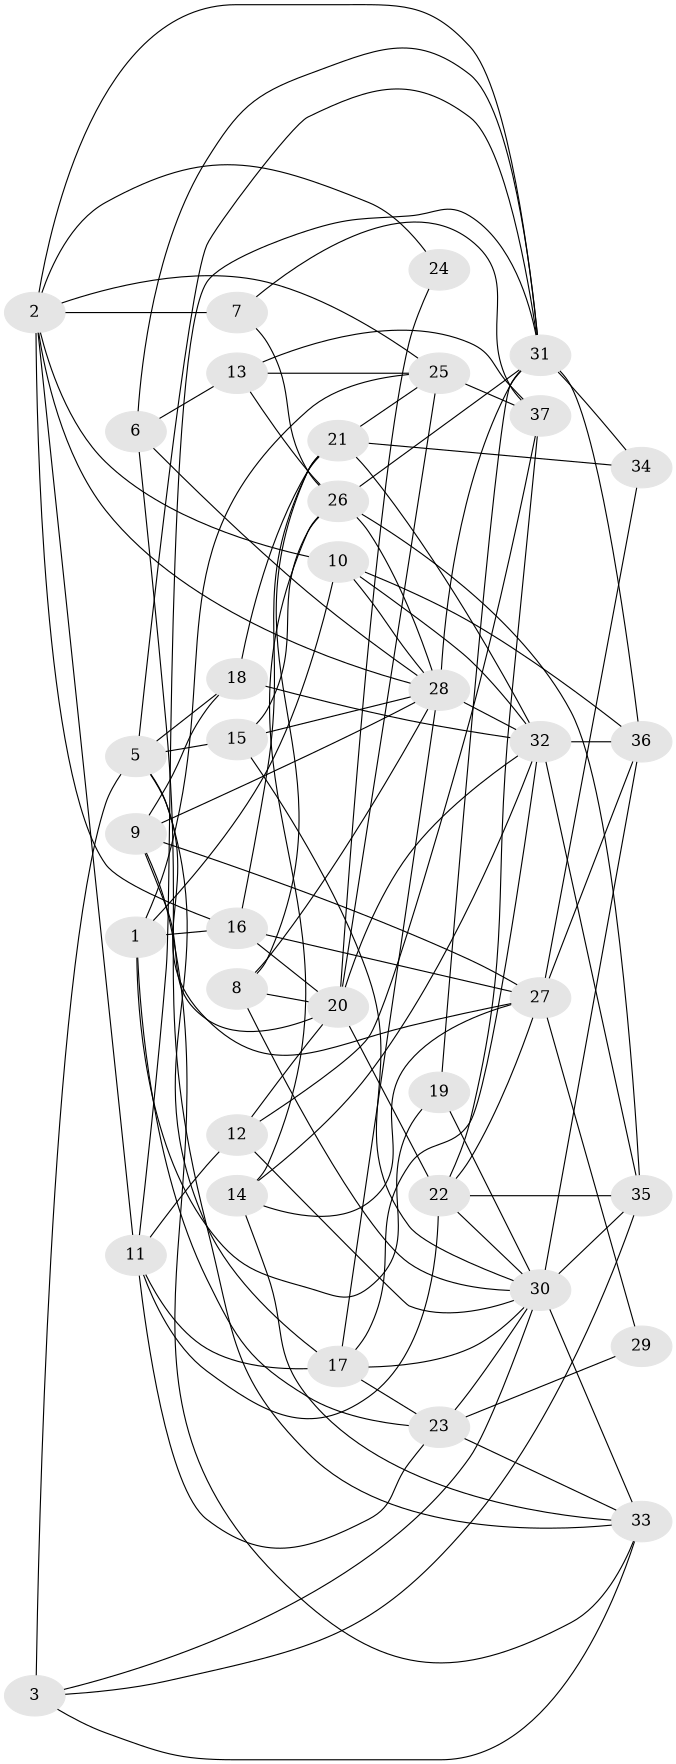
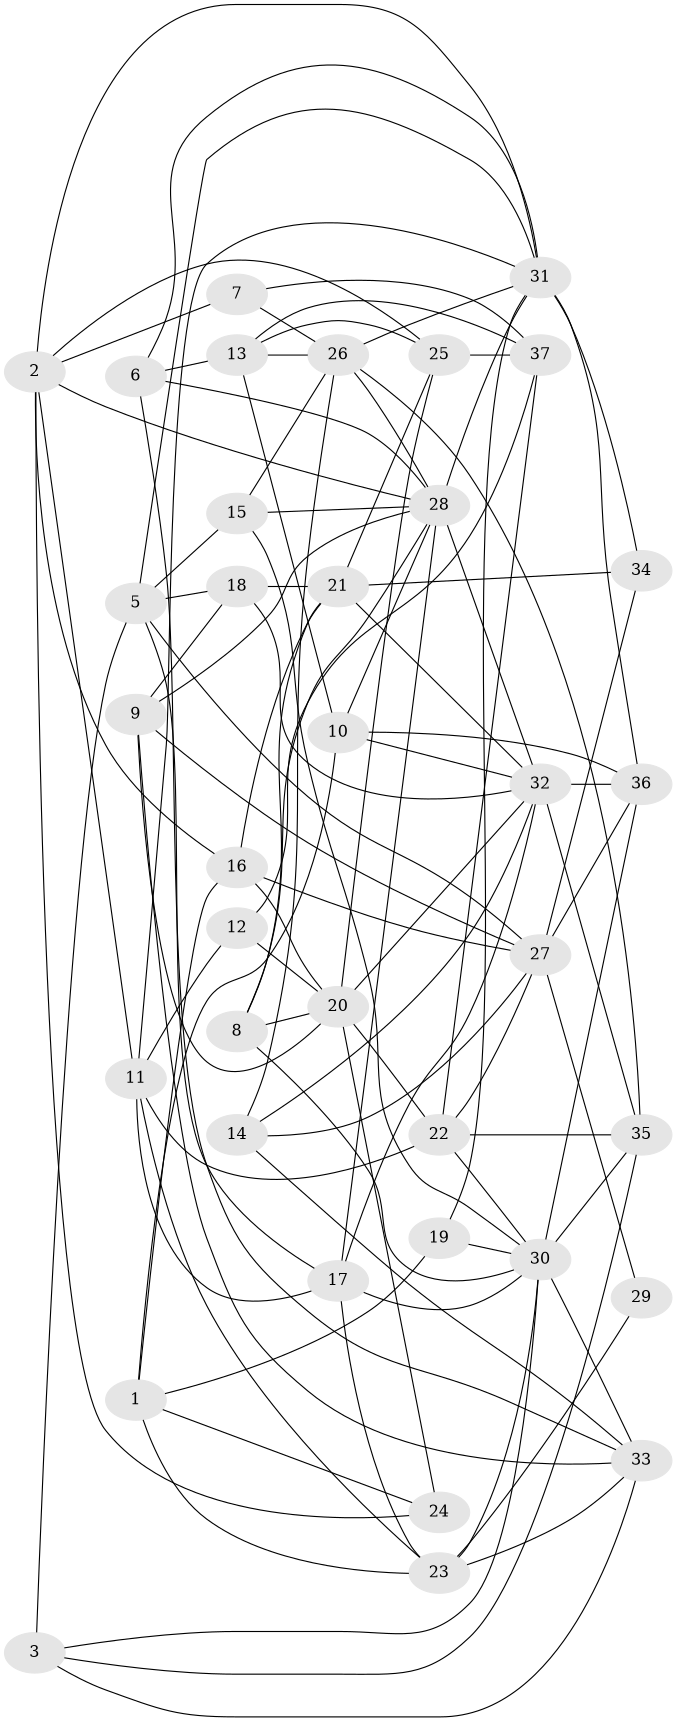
(129, 482) -> (288, 544)
(200, 613) -> (287, 1456)
(369, 1267) -> none
